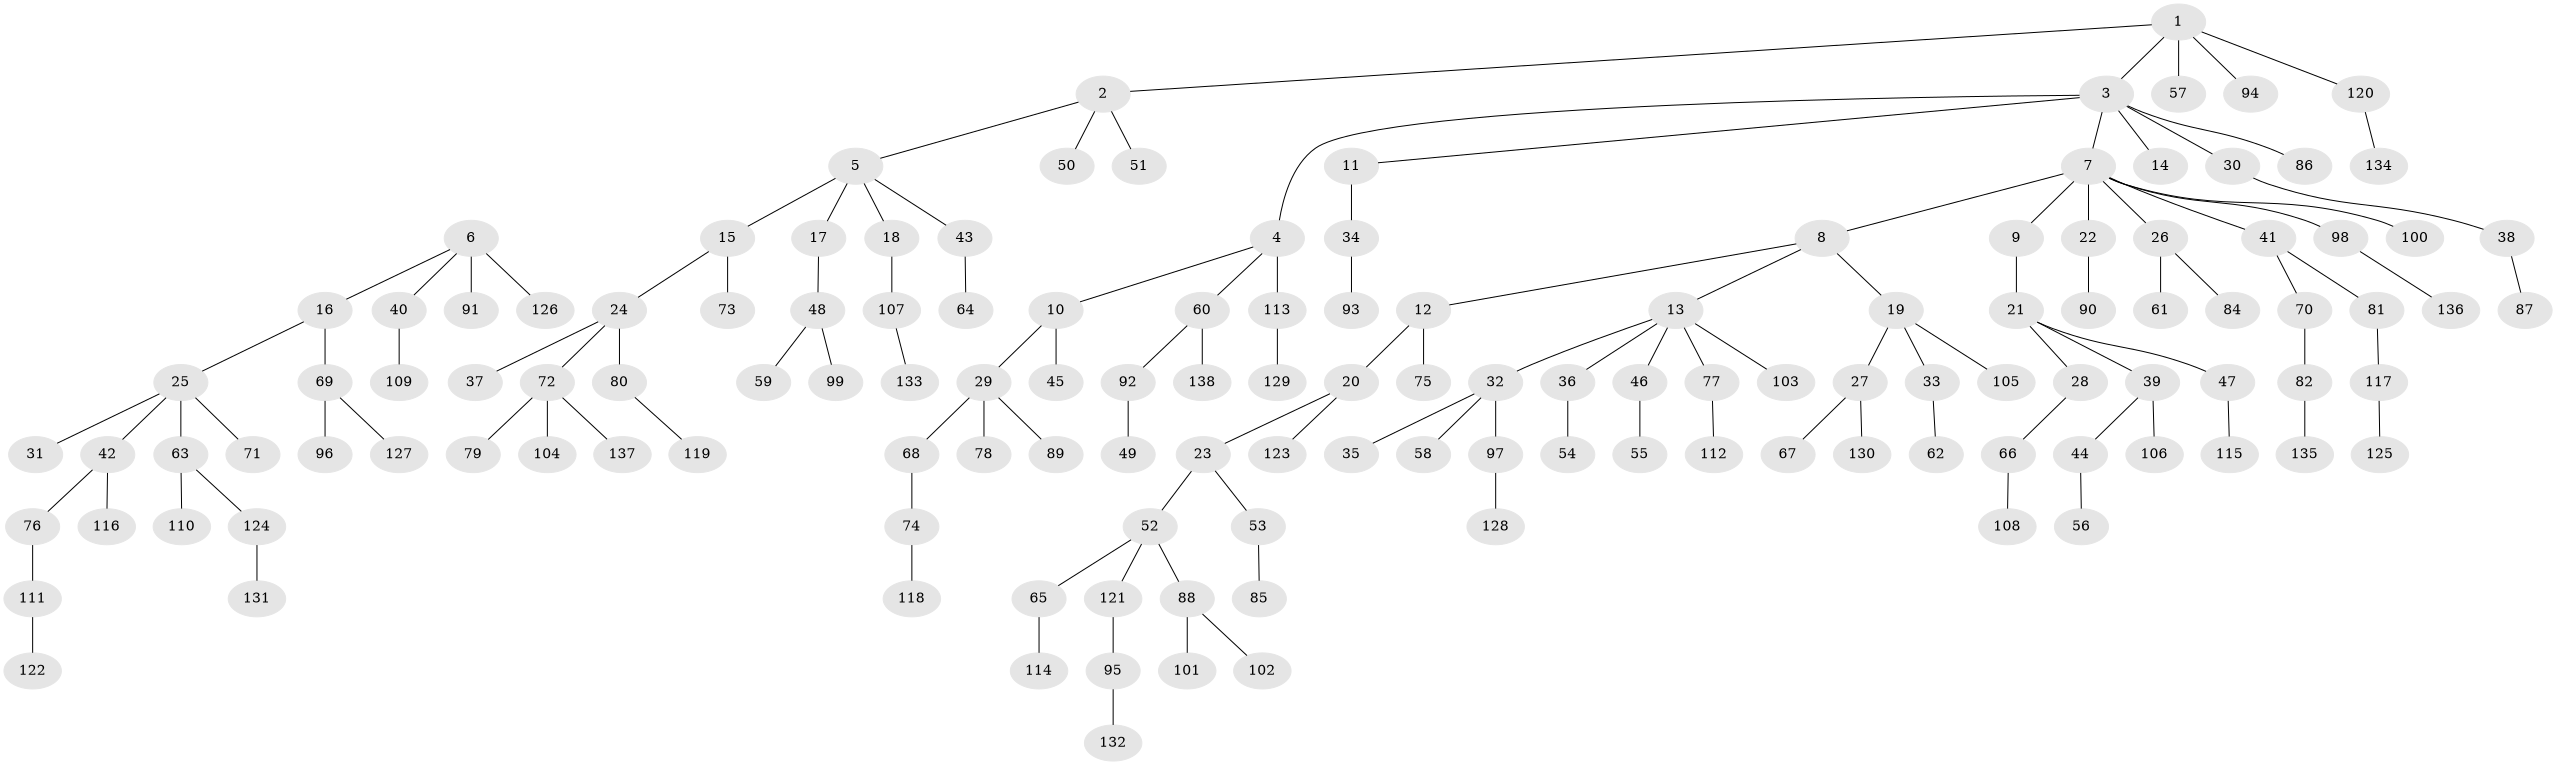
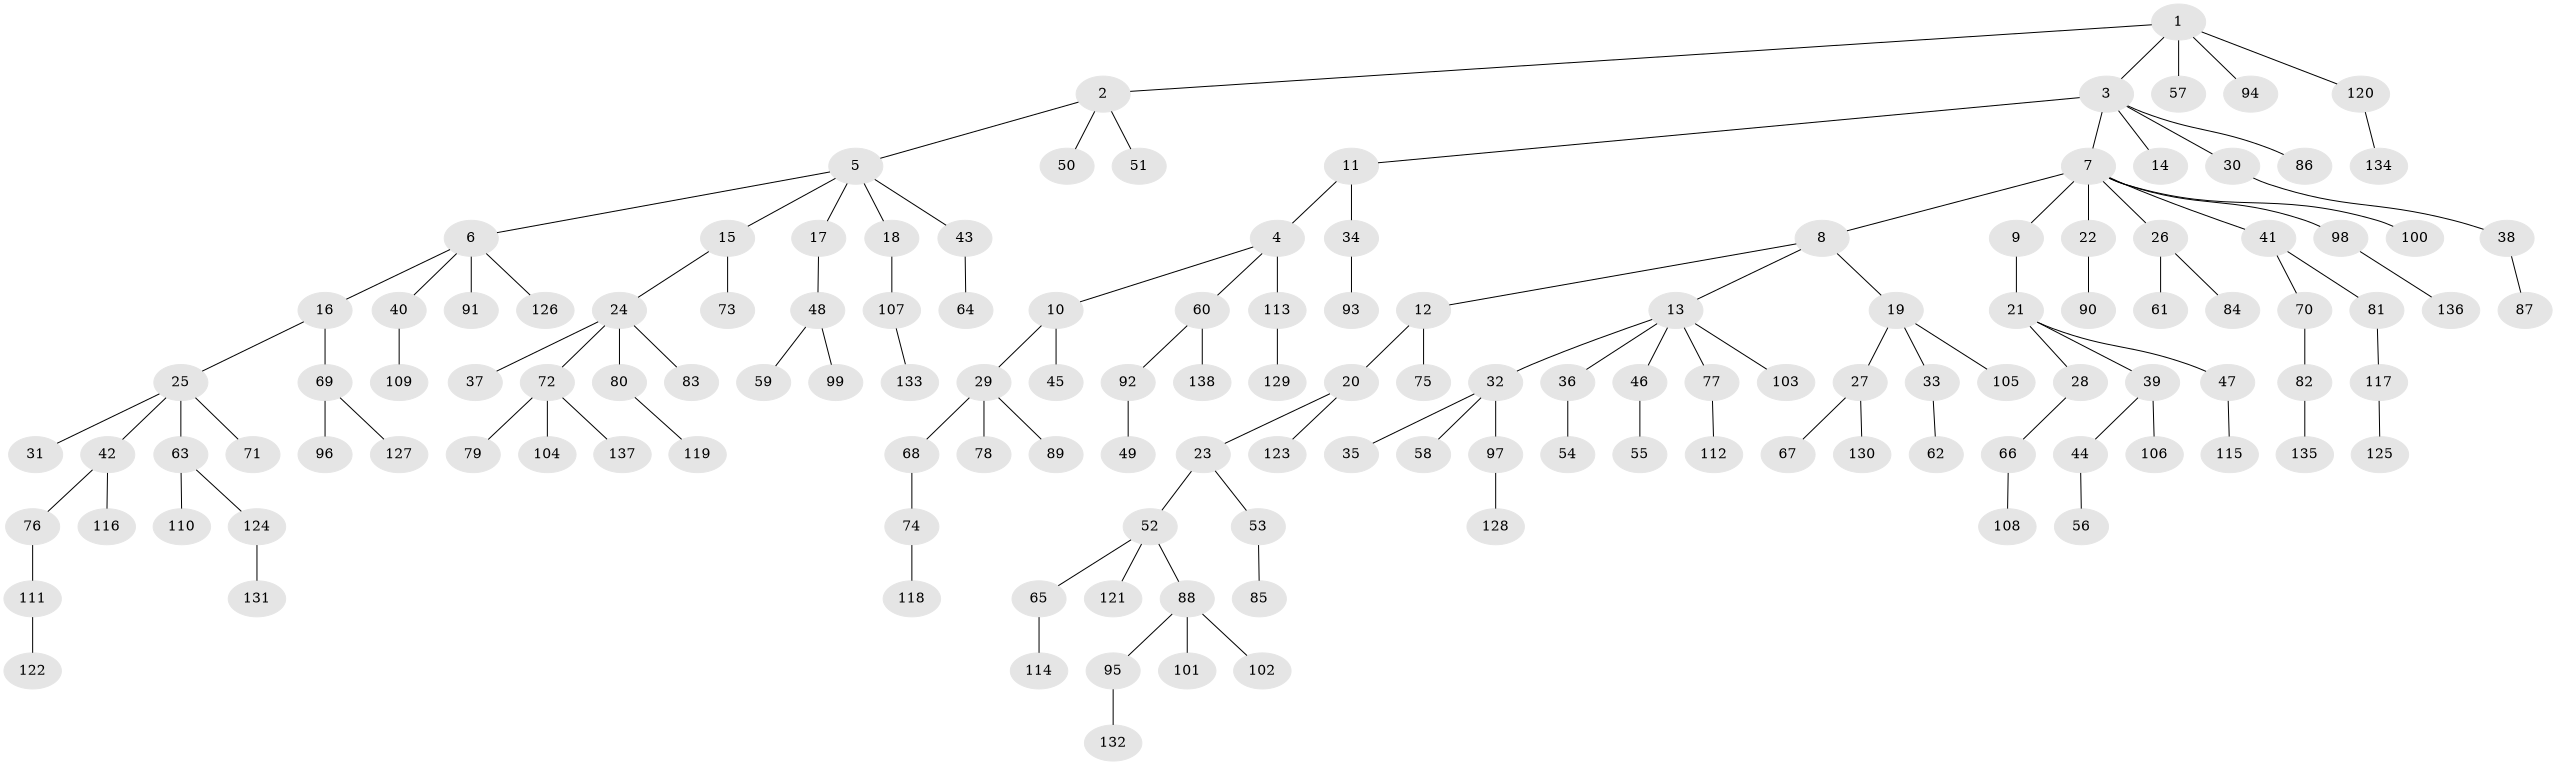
(1654, 106) -> (1314, 202)
none -> (663, 202)
none -> (692, 383)
(1113, 635) -> (1150, 635)
